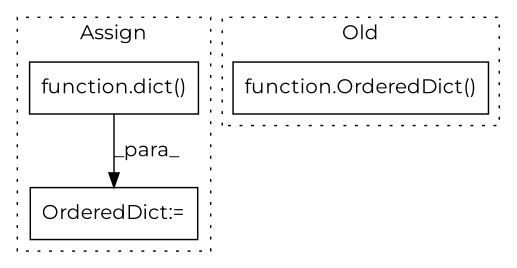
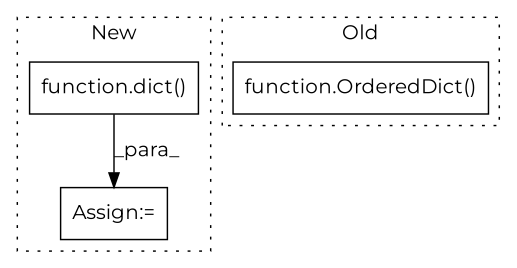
(114, 34) -> (114, 34)
(114, 214) -> (114, 214)
